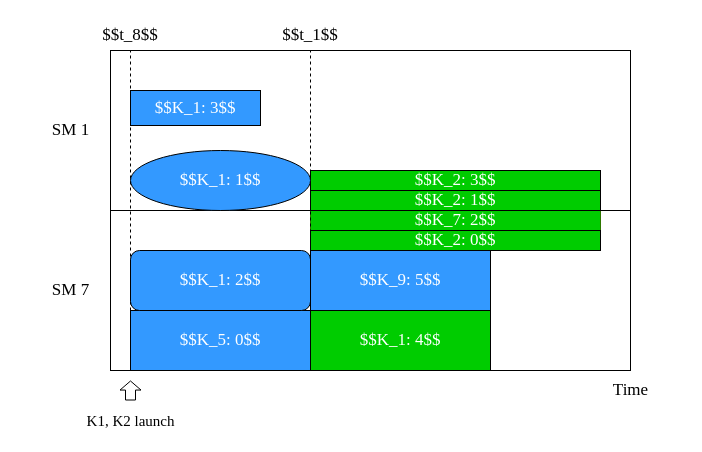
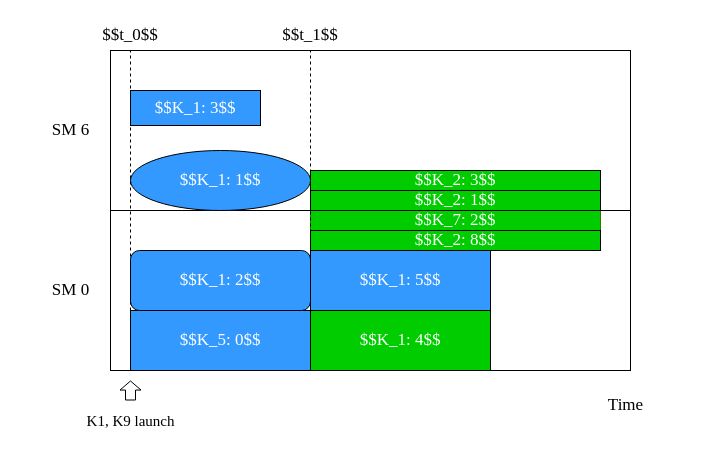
(131, 36) -> (131, 36)
(71, 131) -> (71, 131)
(456, 241) -> (456, 241)
(401, 281) -> (401, 281)
(71, 291) -> (71, 291)
(631, 391) -> (626, 406)
(131, 421) -> (131, 421)
